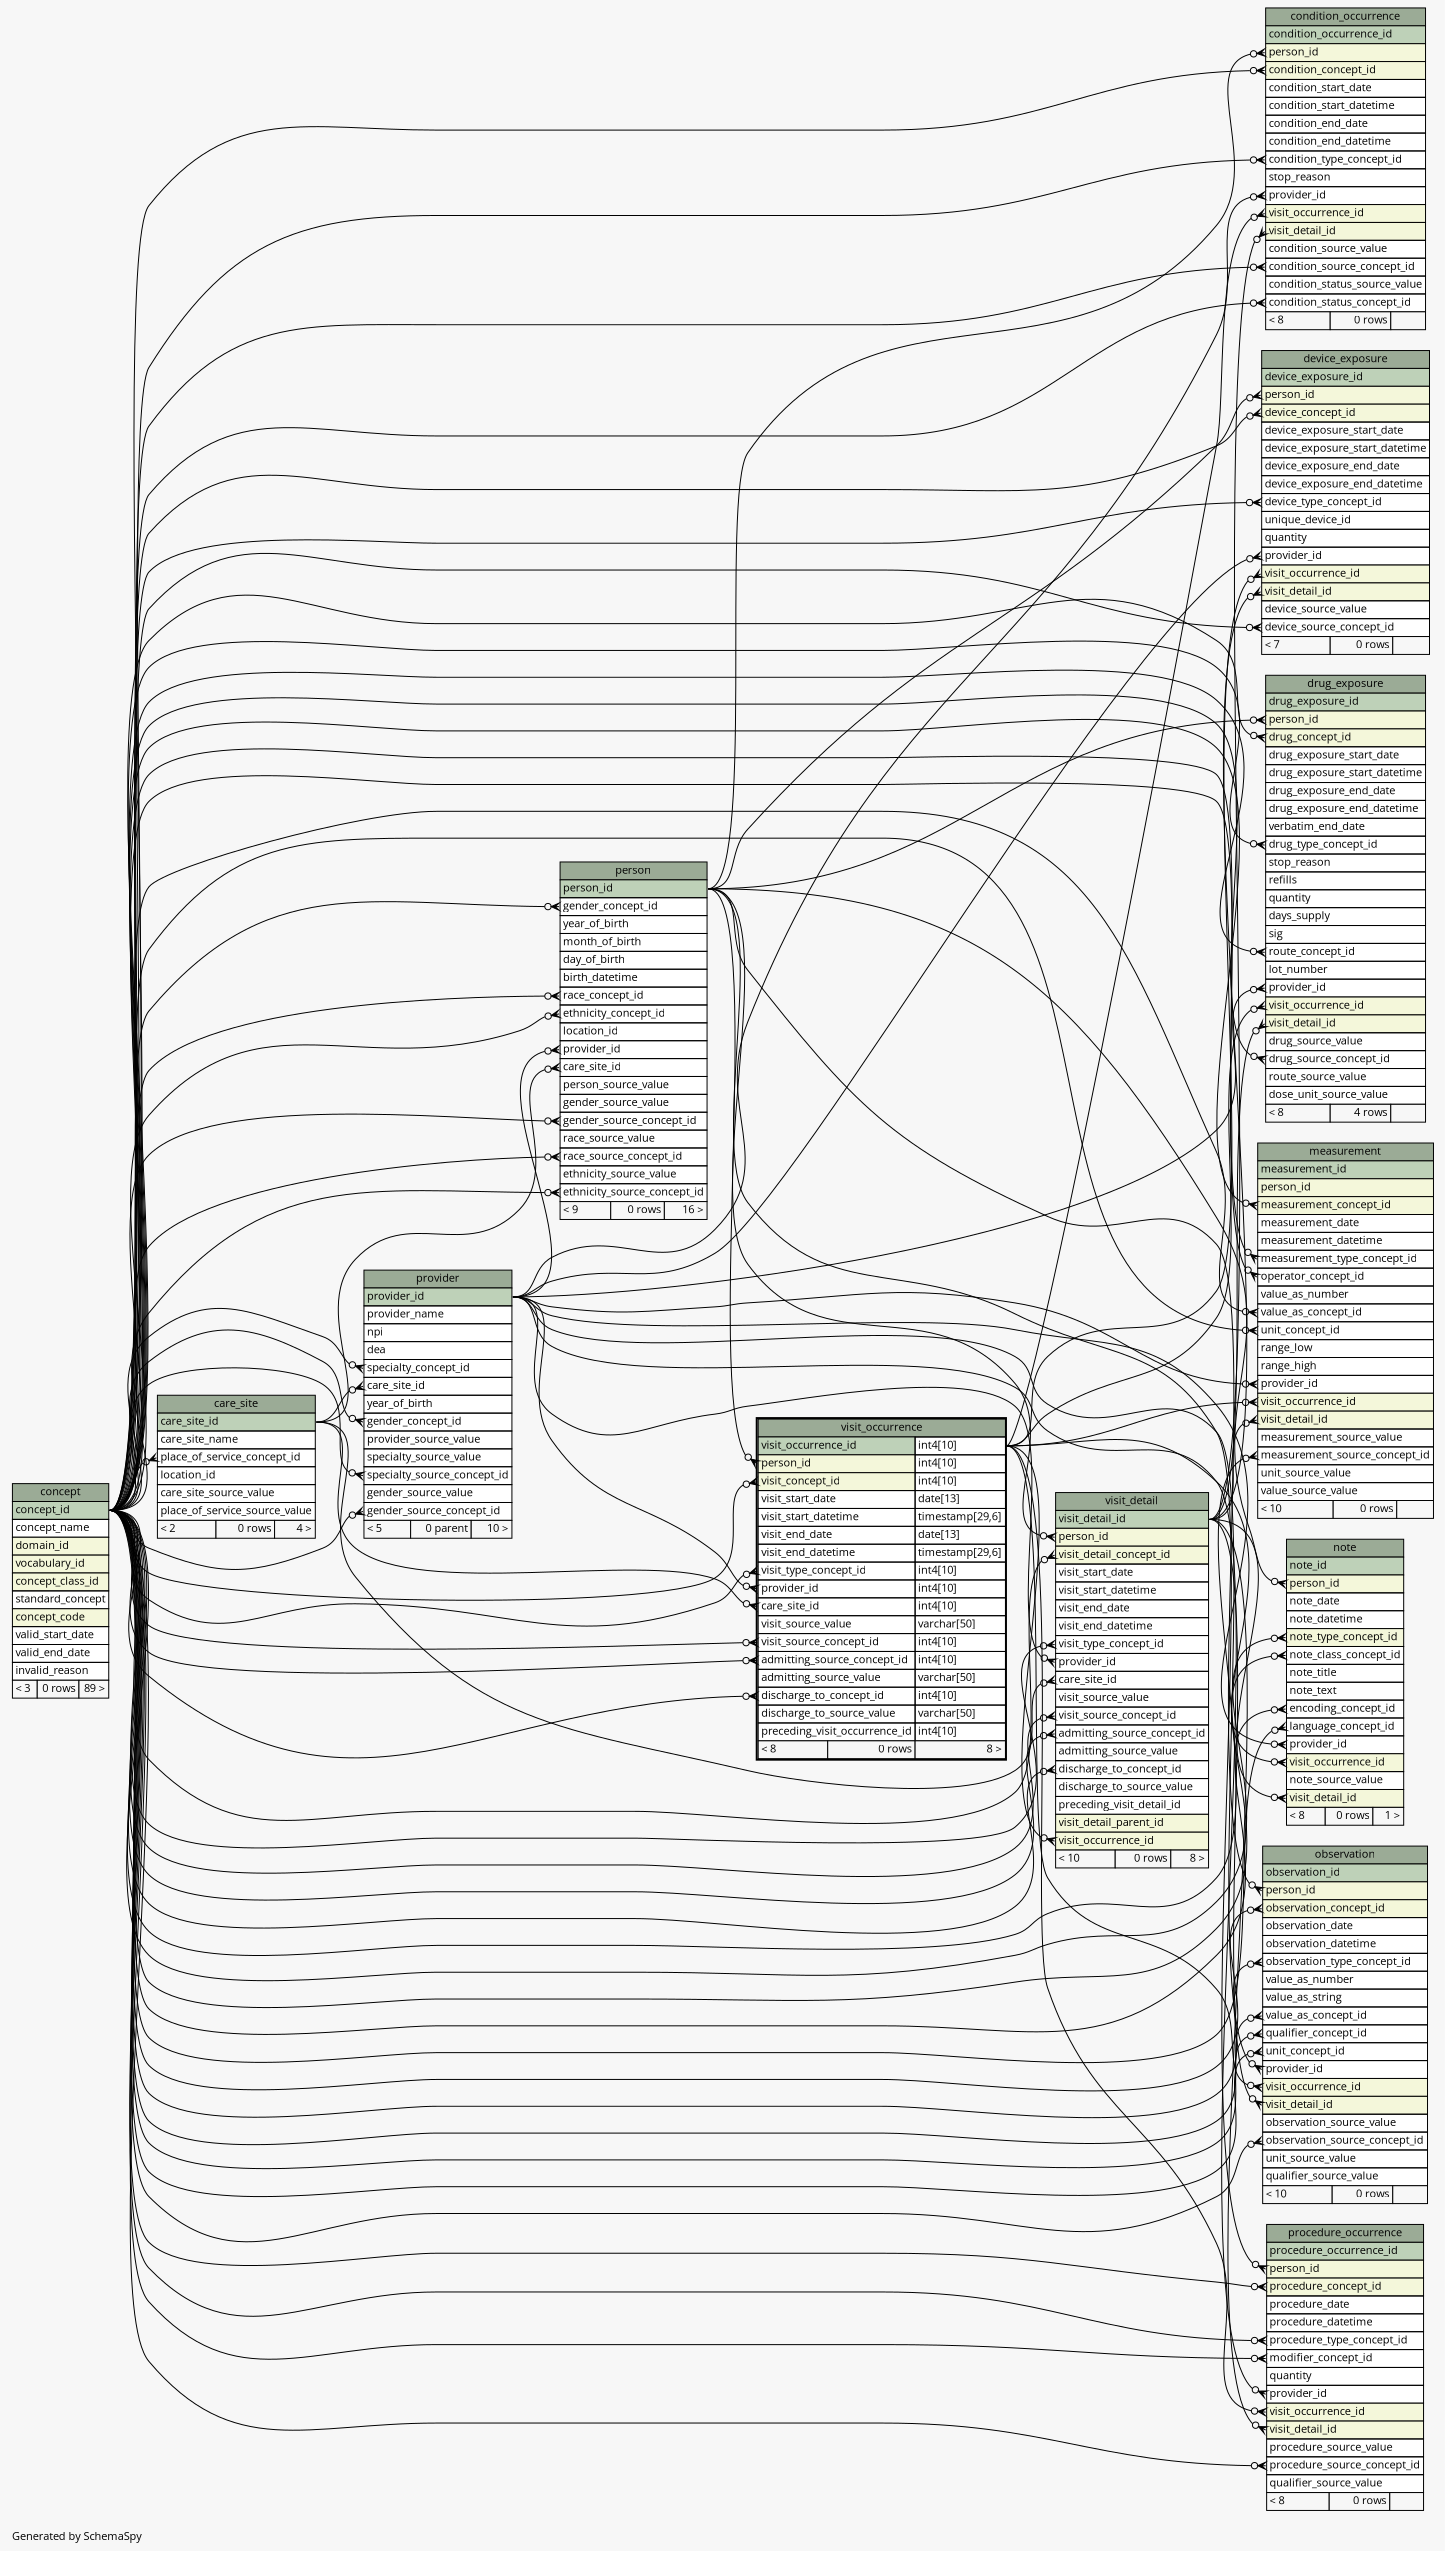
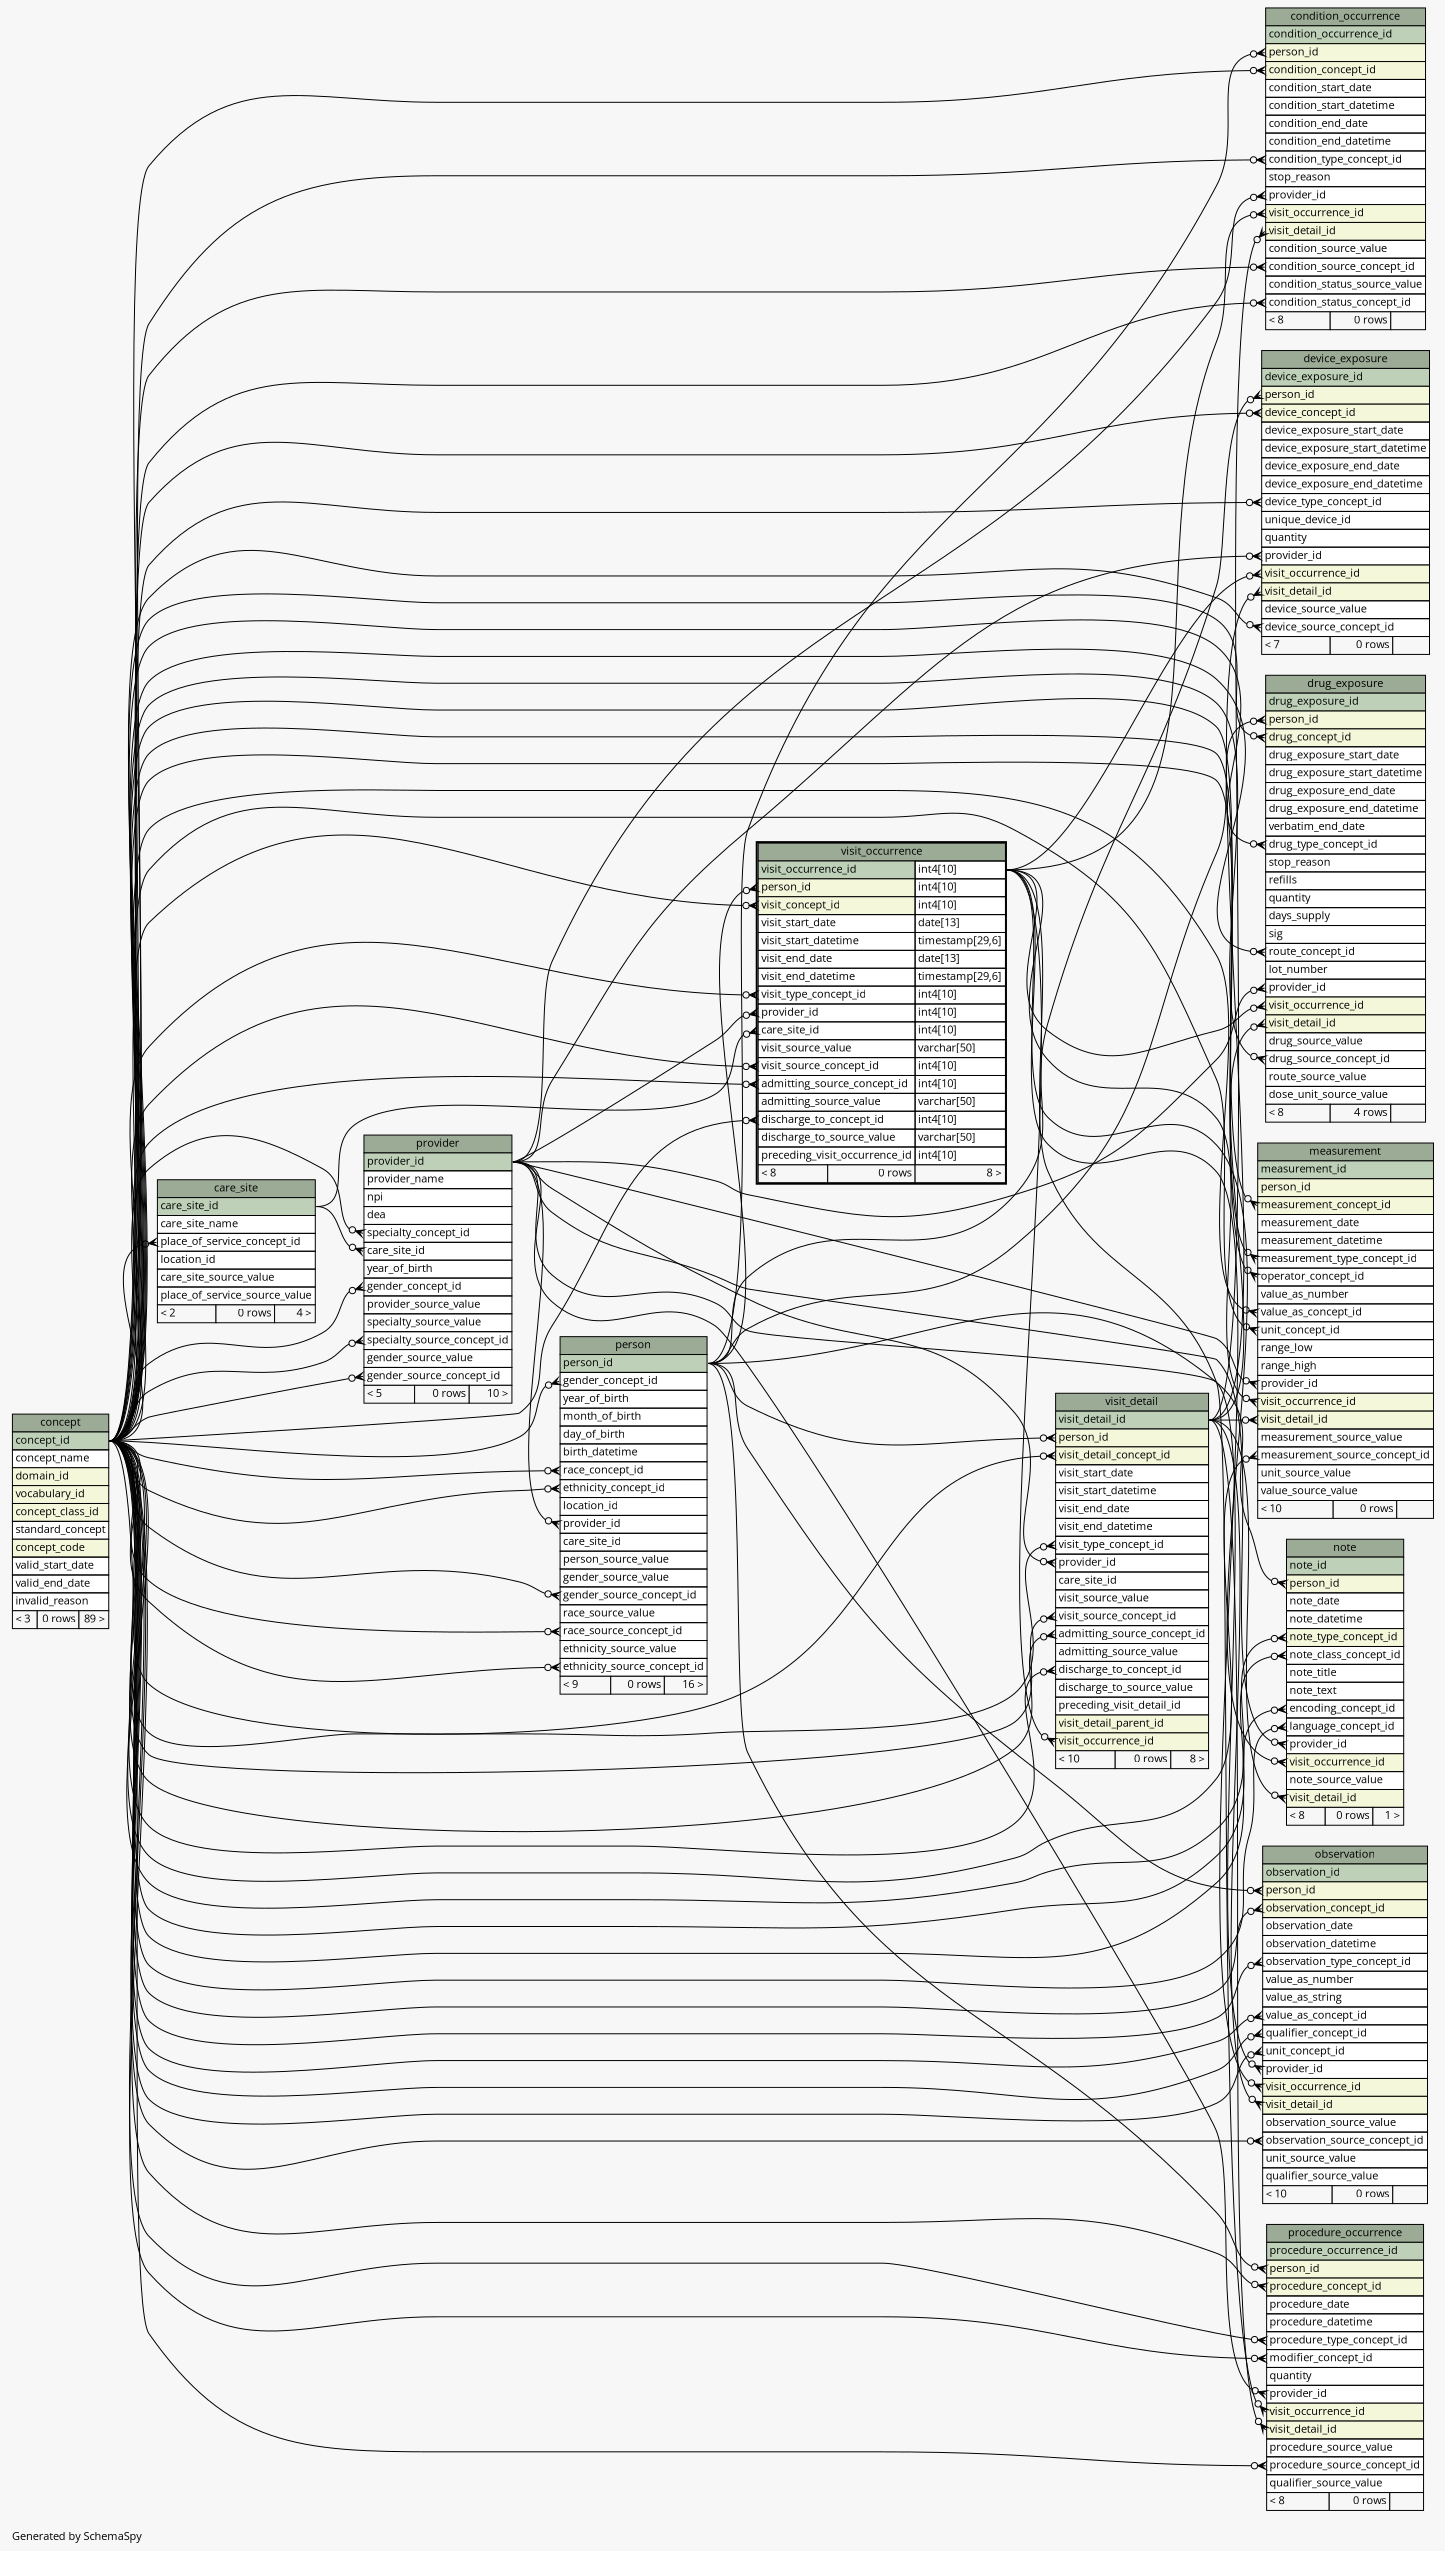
(419, 1234) -> none
(447, 1529) -> (449, 1394)
(619, 1742) -> none
